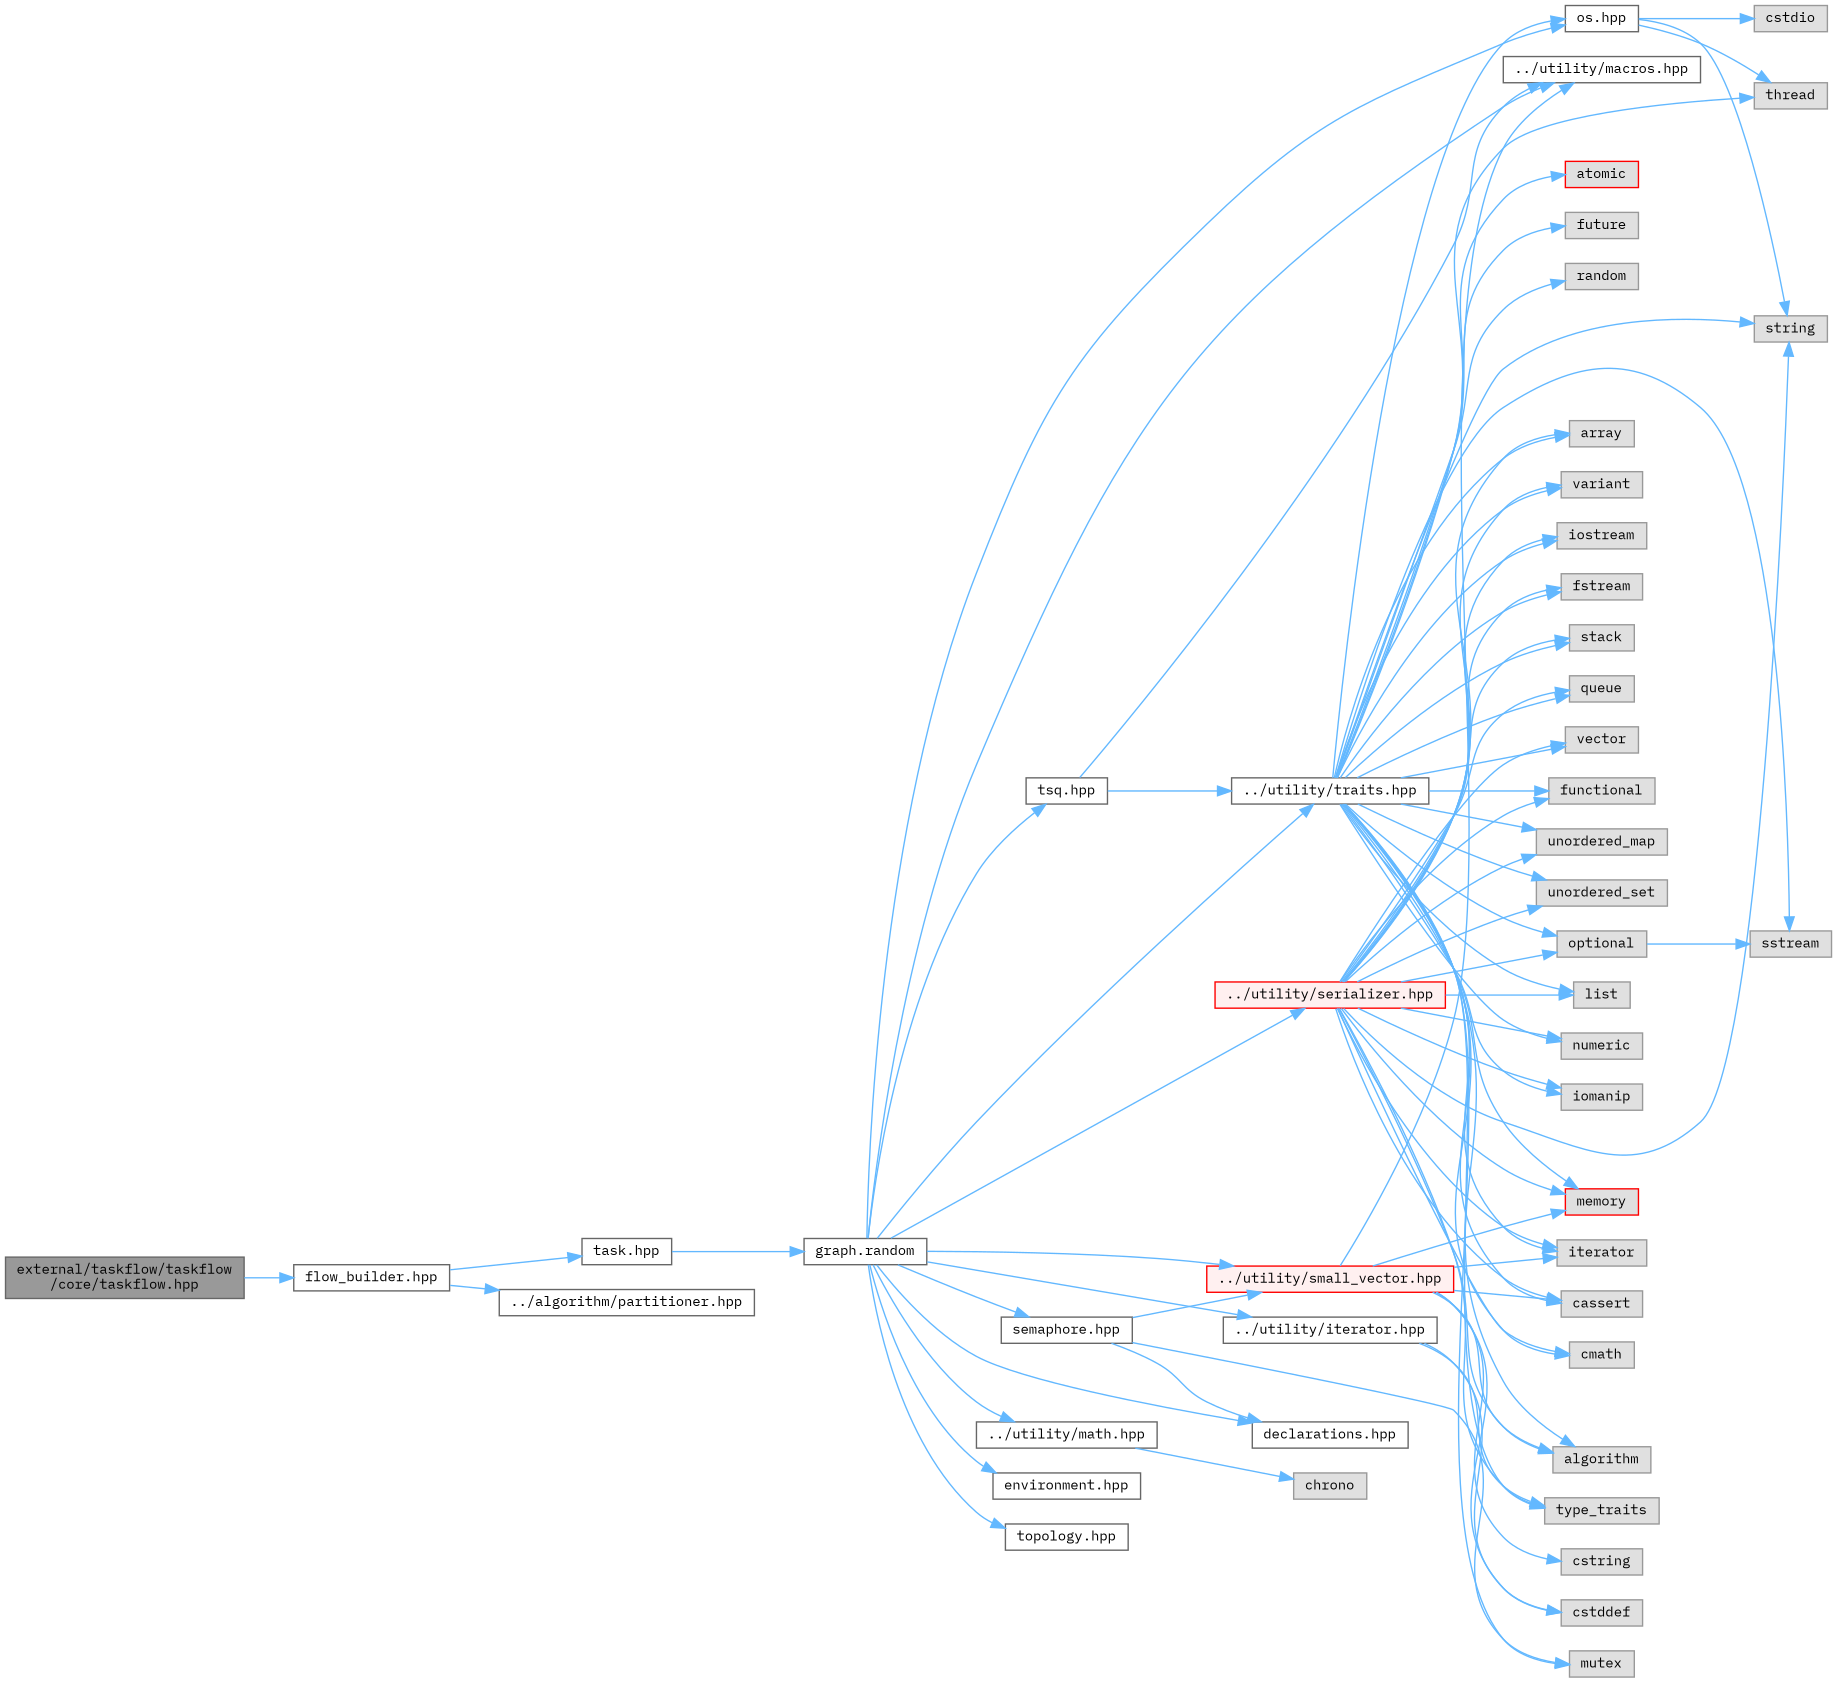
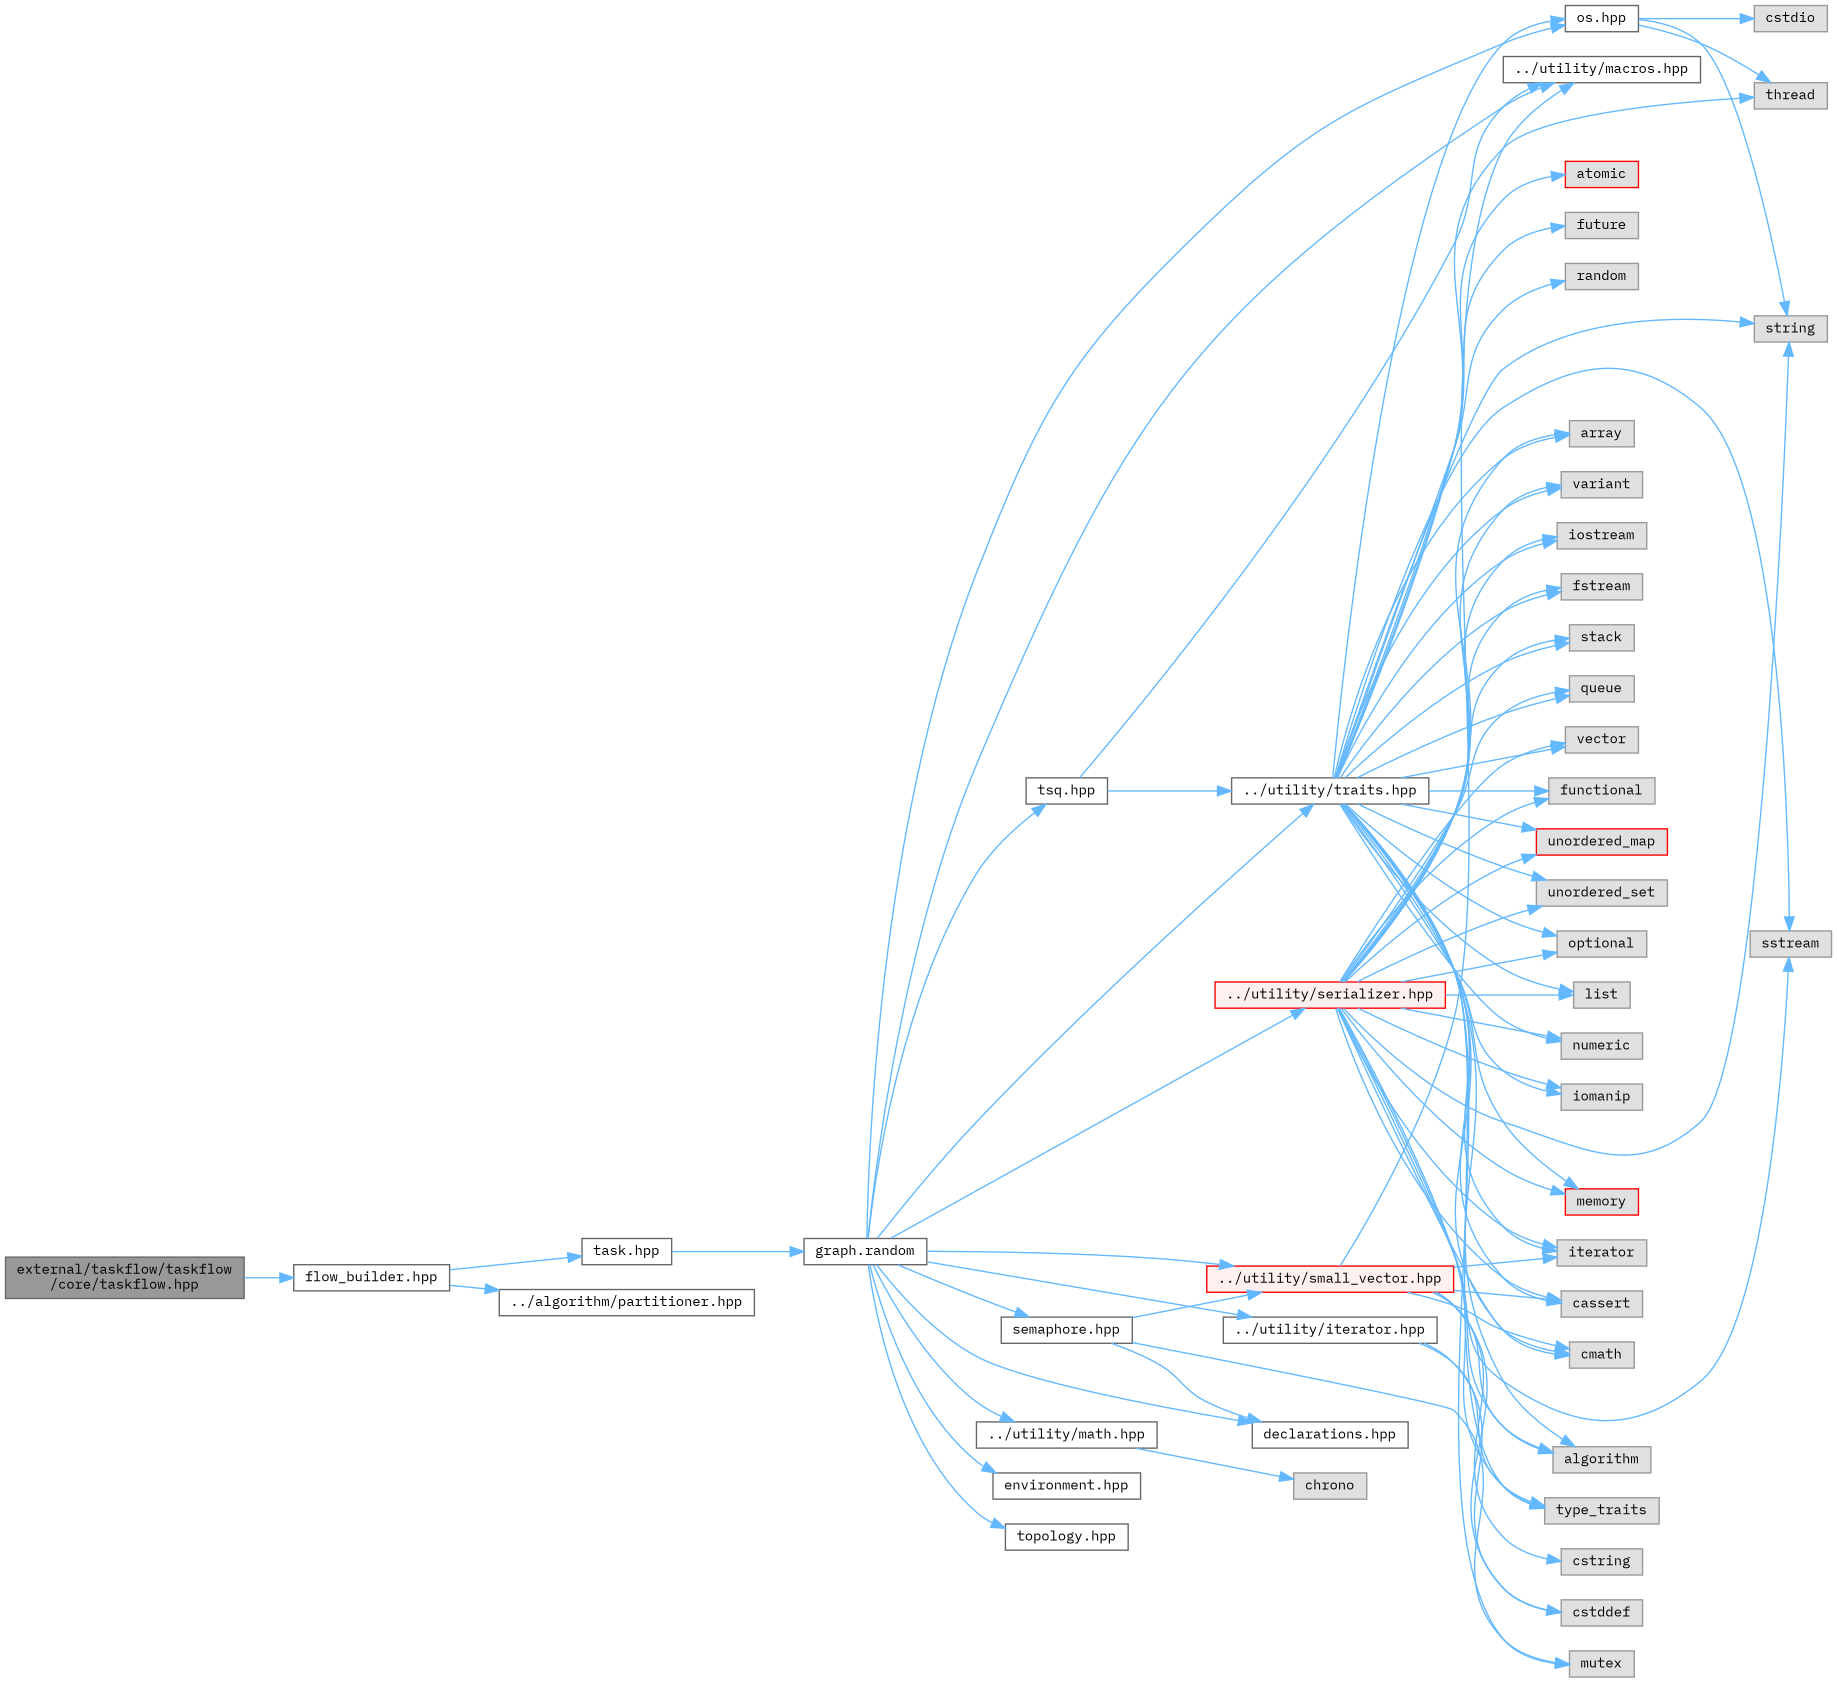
(1602, 842) -> (1602, 842)
(1691, 944) -> (1608, 1420)
(1440, 1245) -> (1481, 1319)
